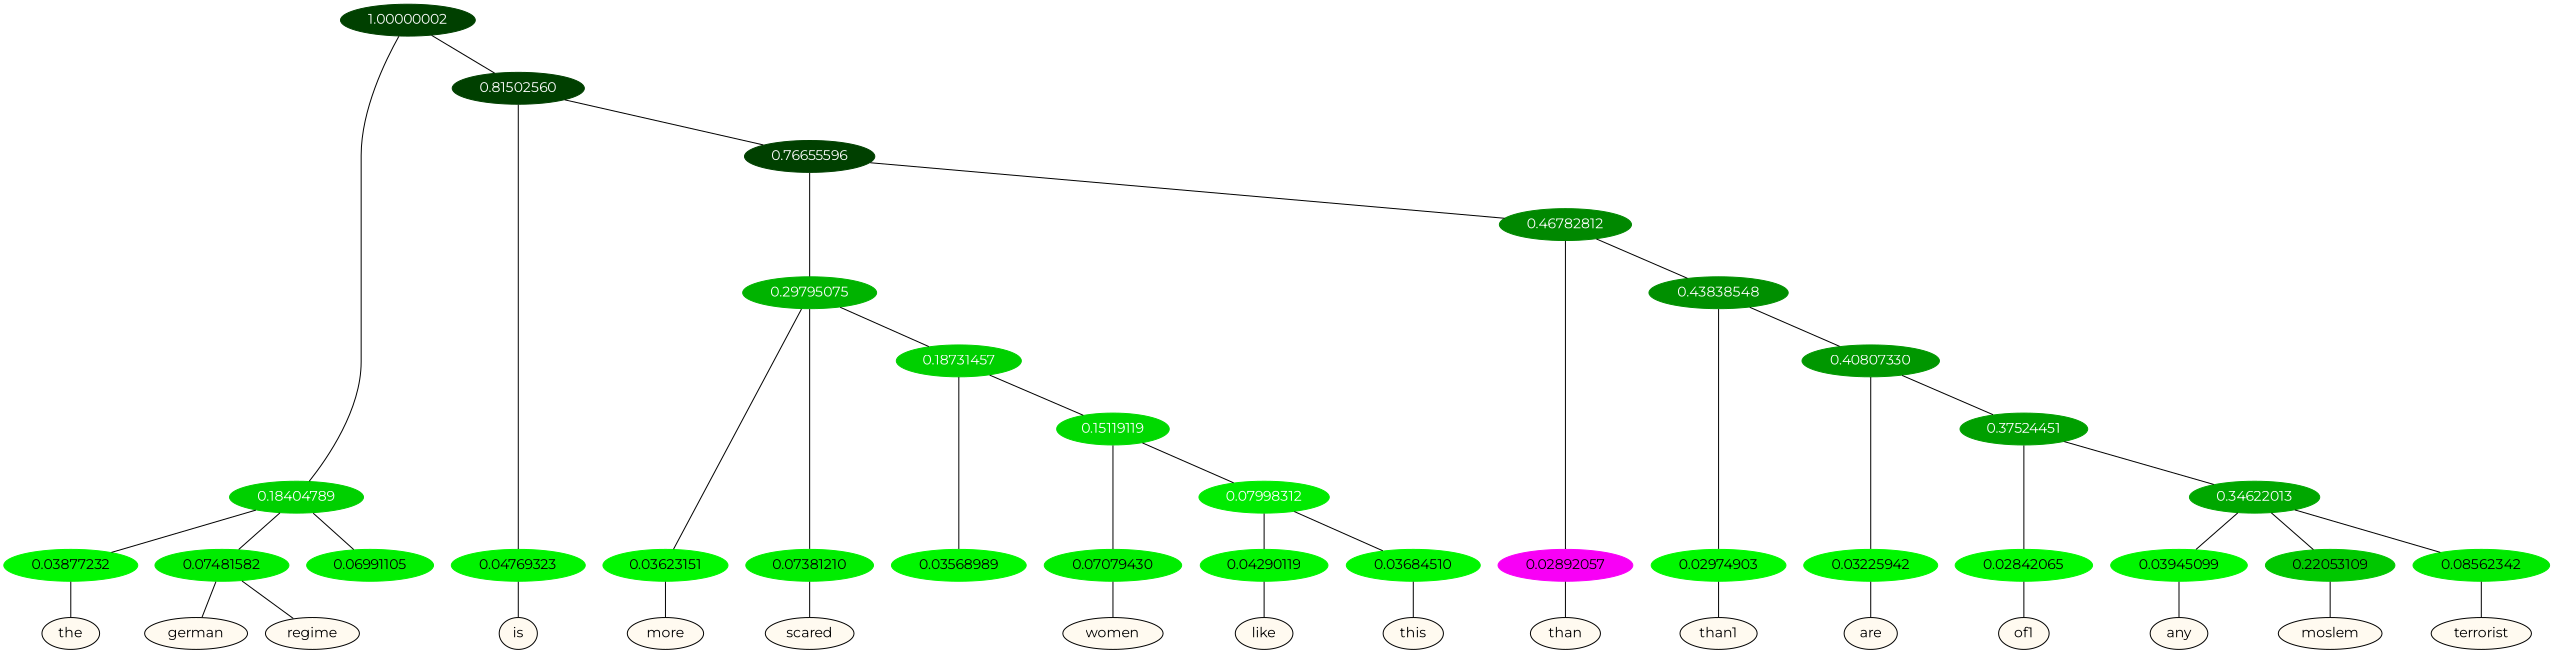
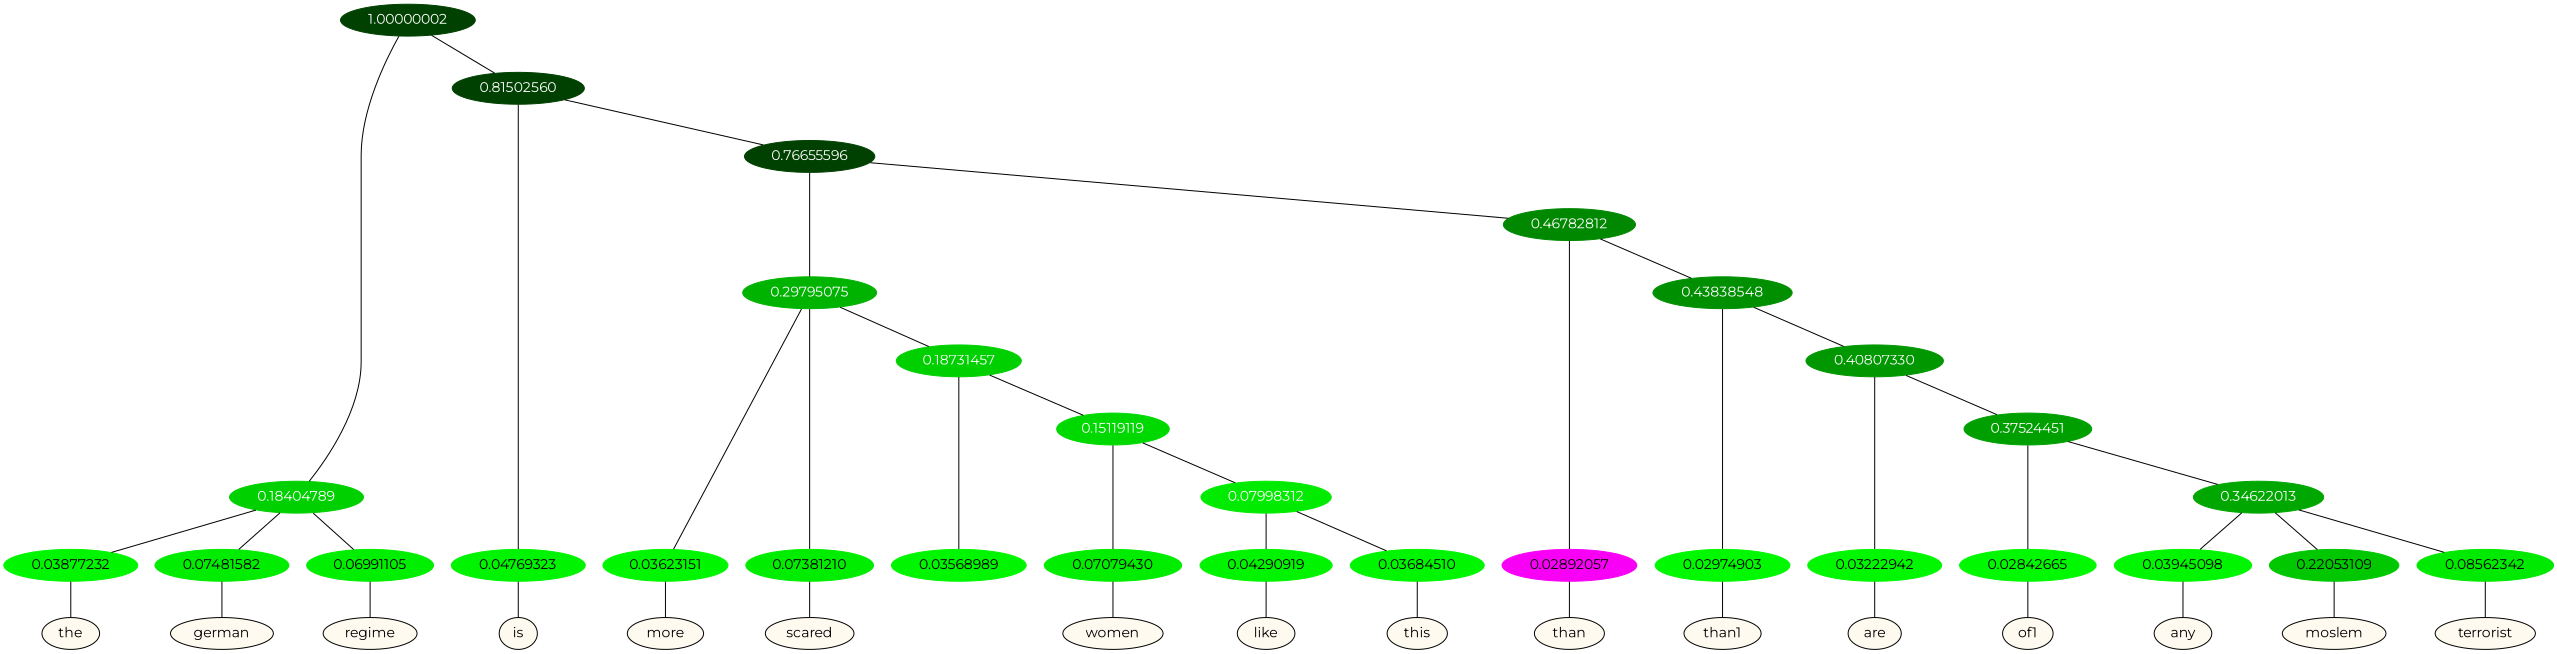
(1264, 565) -> (1266, 565)
(1871, 565) -> (1875, 565)
(2024, 565) -> (2028, 565)
(2179, 565) -> (2183, 565)
(268, 600) -> (370, 599)
